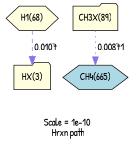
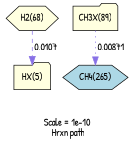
(32, 18) -> (32, 18)
(32, 77) -> (32, 77)
(95, 77) -> (95, 77)
